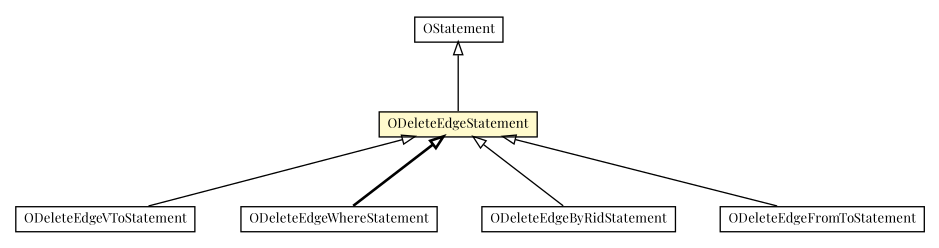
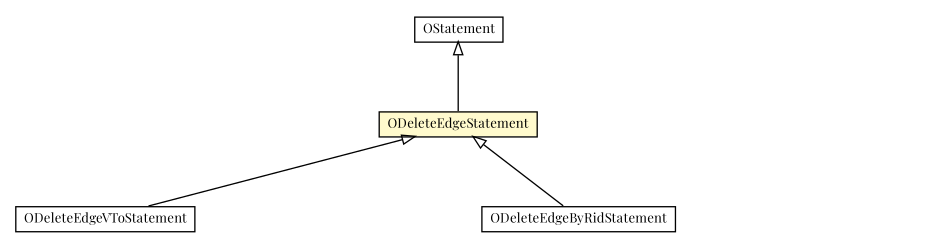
(338, 219) -> none
(822, 219) -> none
